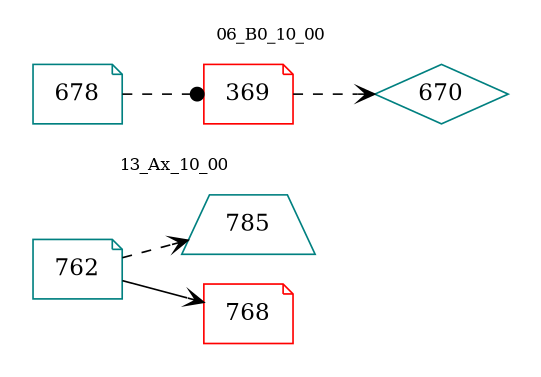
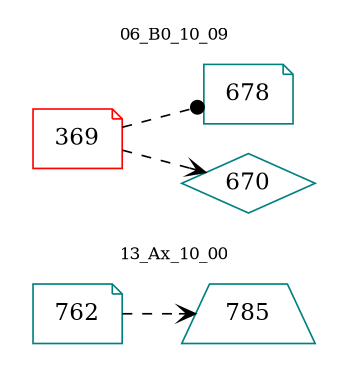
(271, 36) -> (174, 36)
(156, 94) -> (156, 118)
(248, 314) -> none
